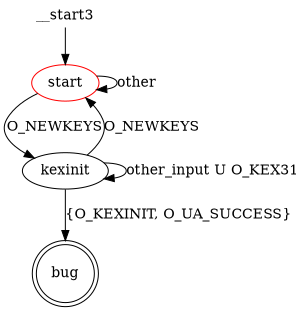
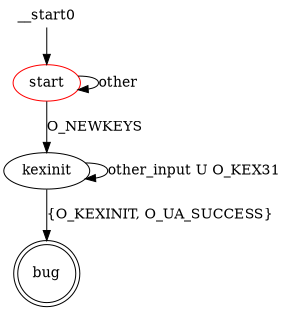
(65, 16) -> (47, 16)
(104, 131) -> none
